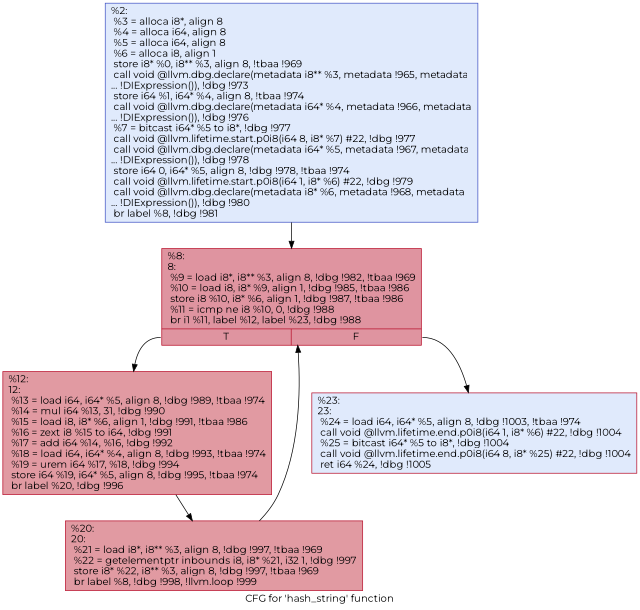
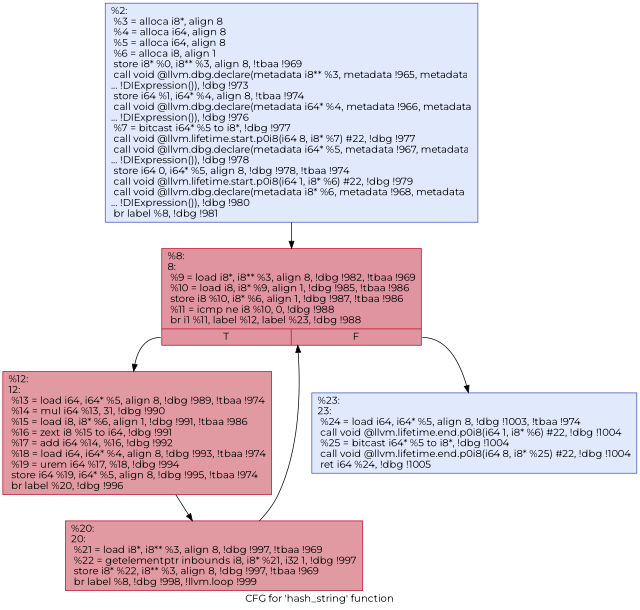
(474, 433) -> (474, 433)
